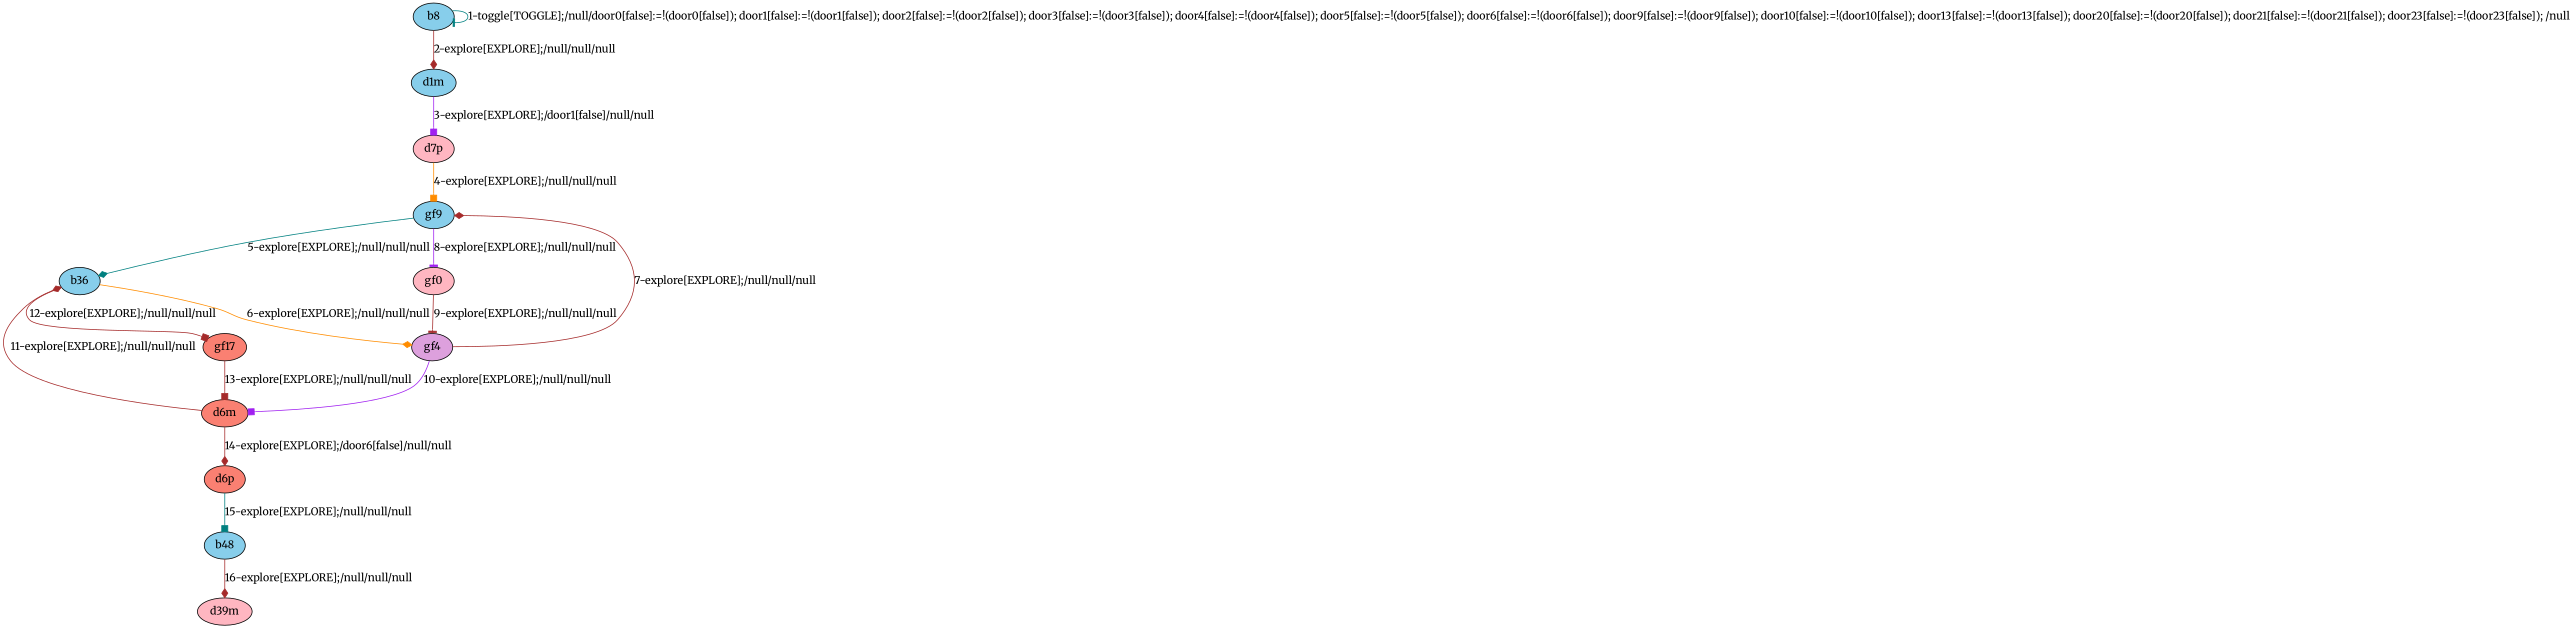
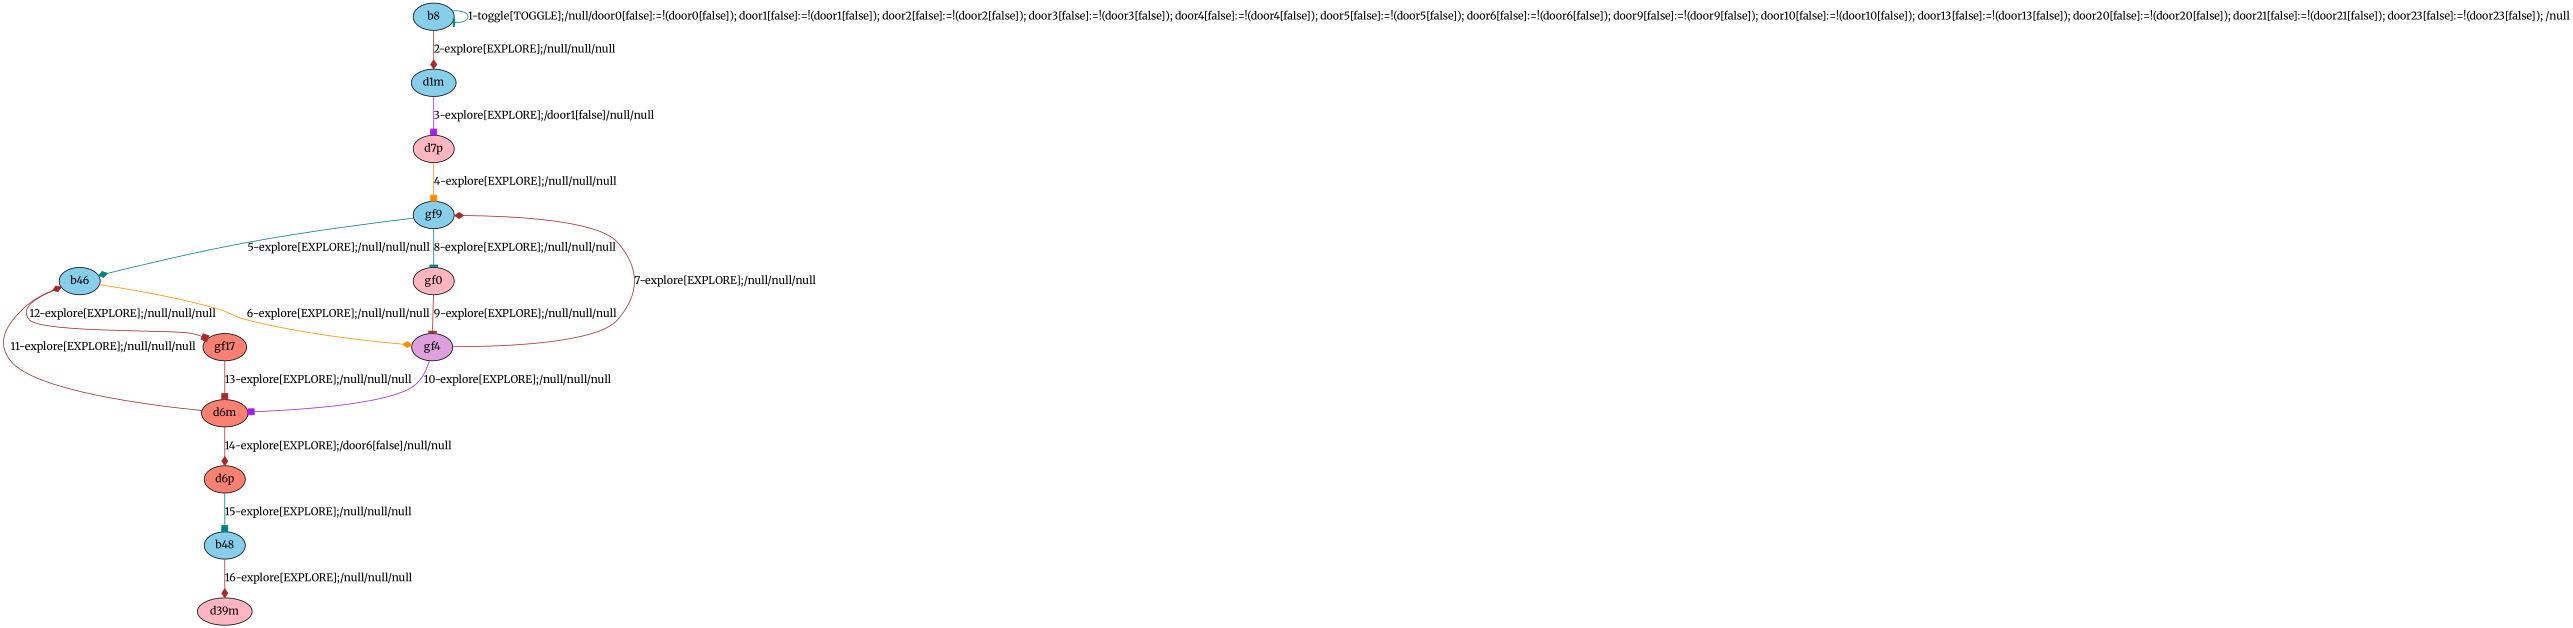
(434, 246) -> (434, 246)
(80, 281) -> (80, 281)
